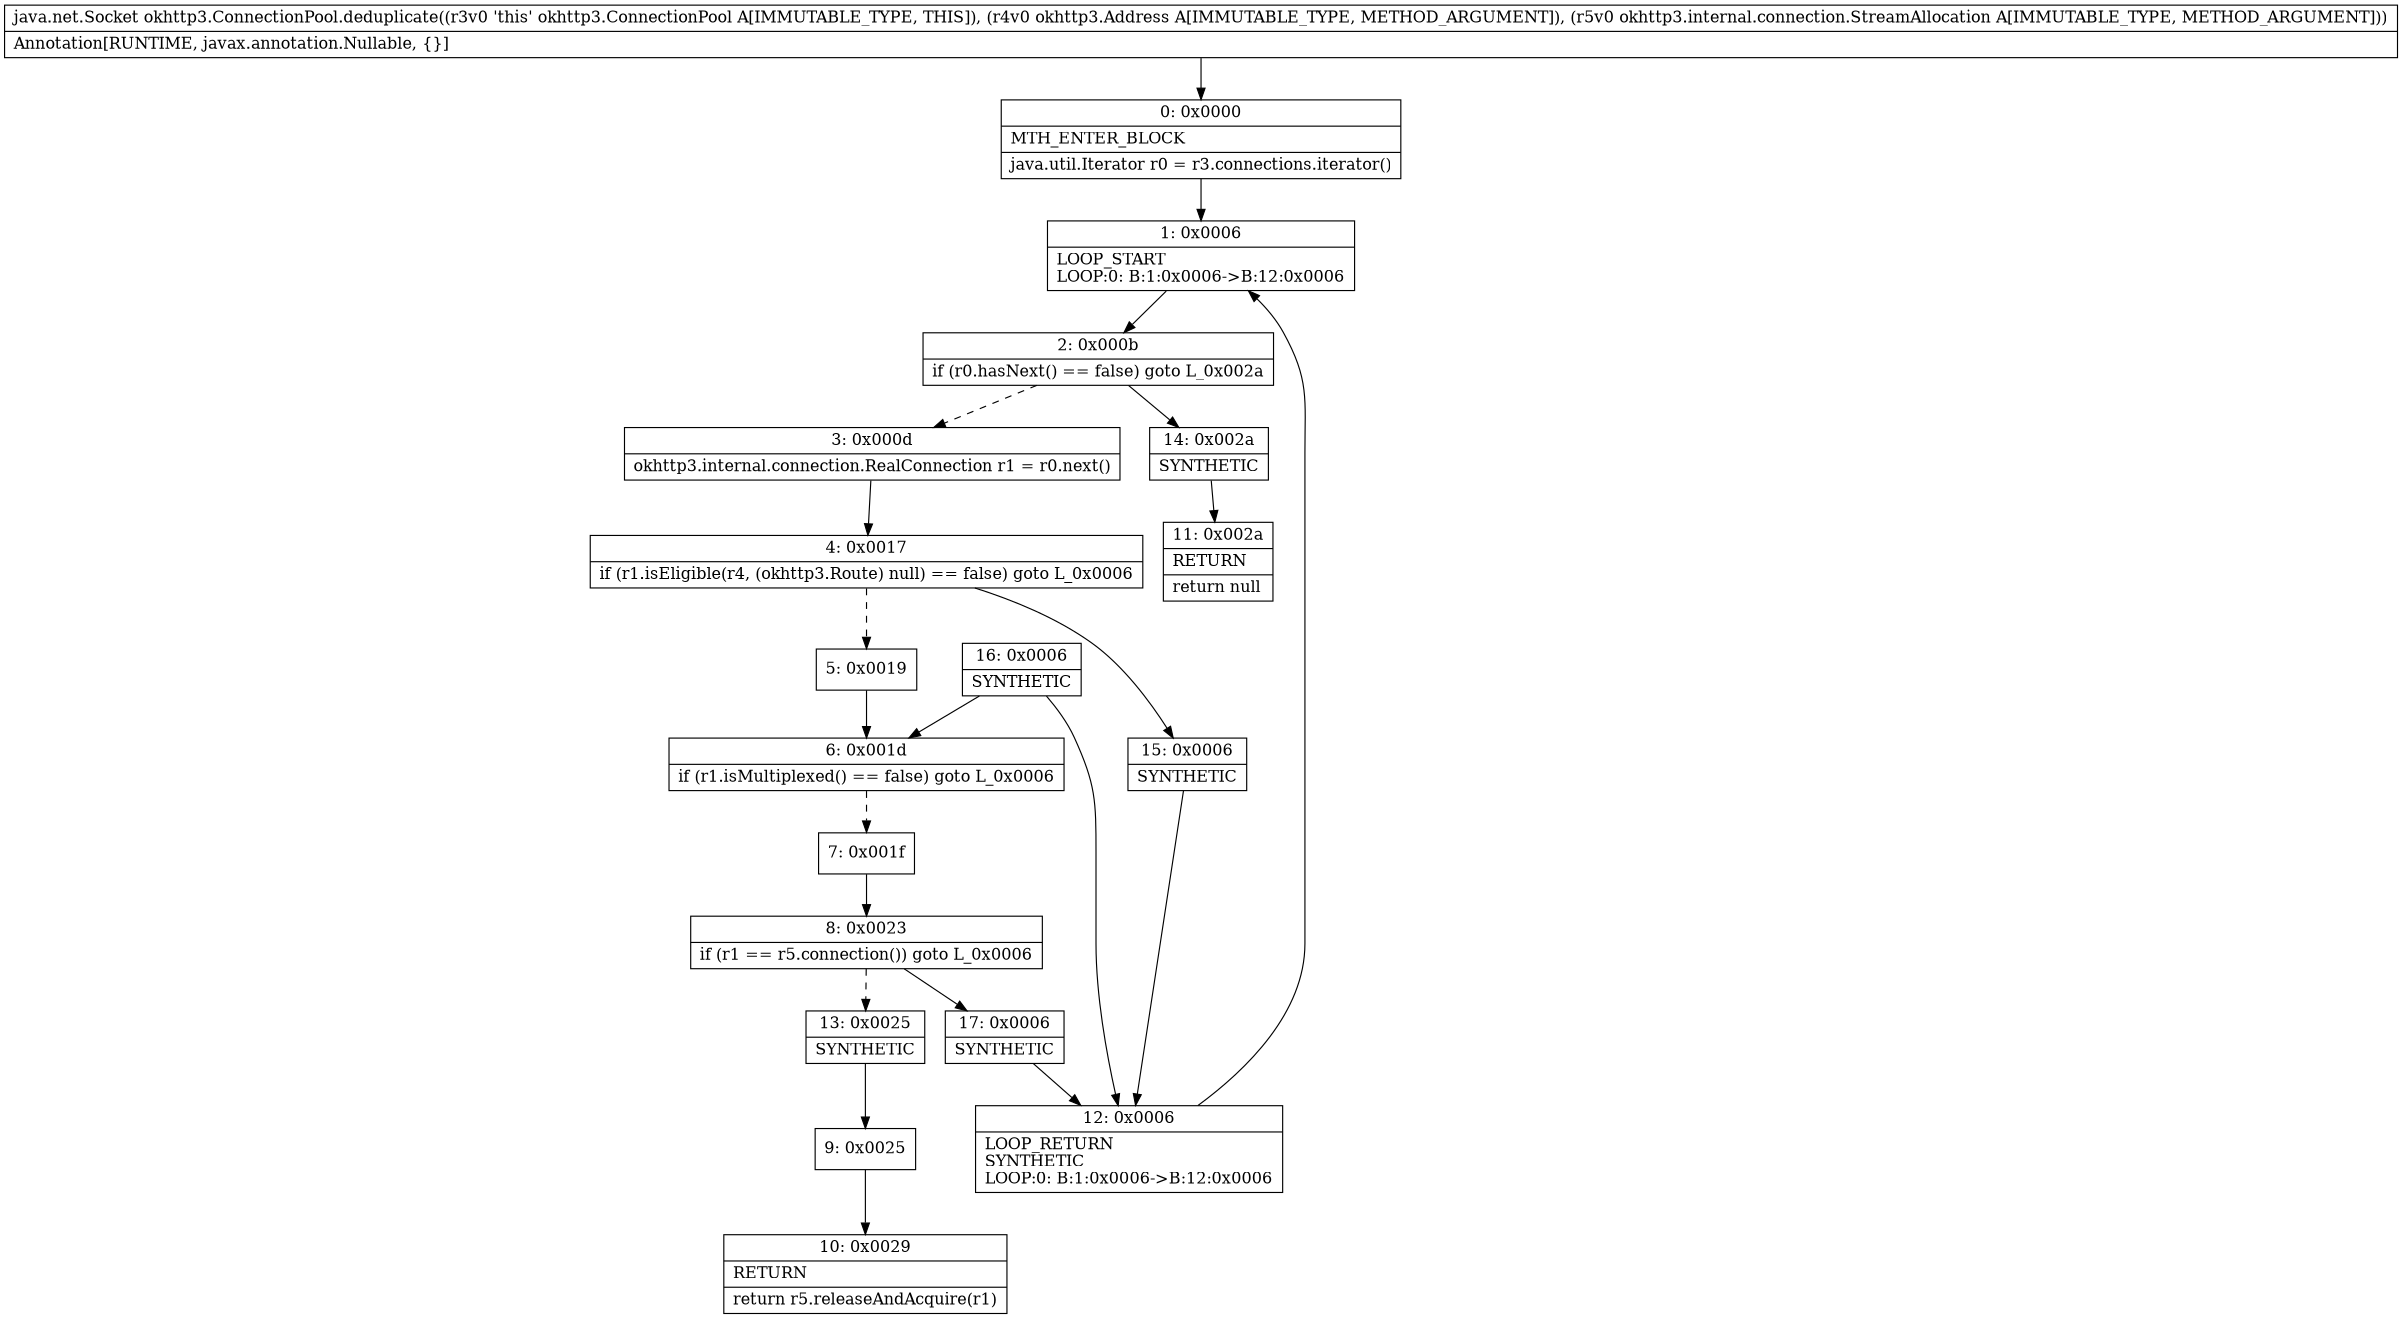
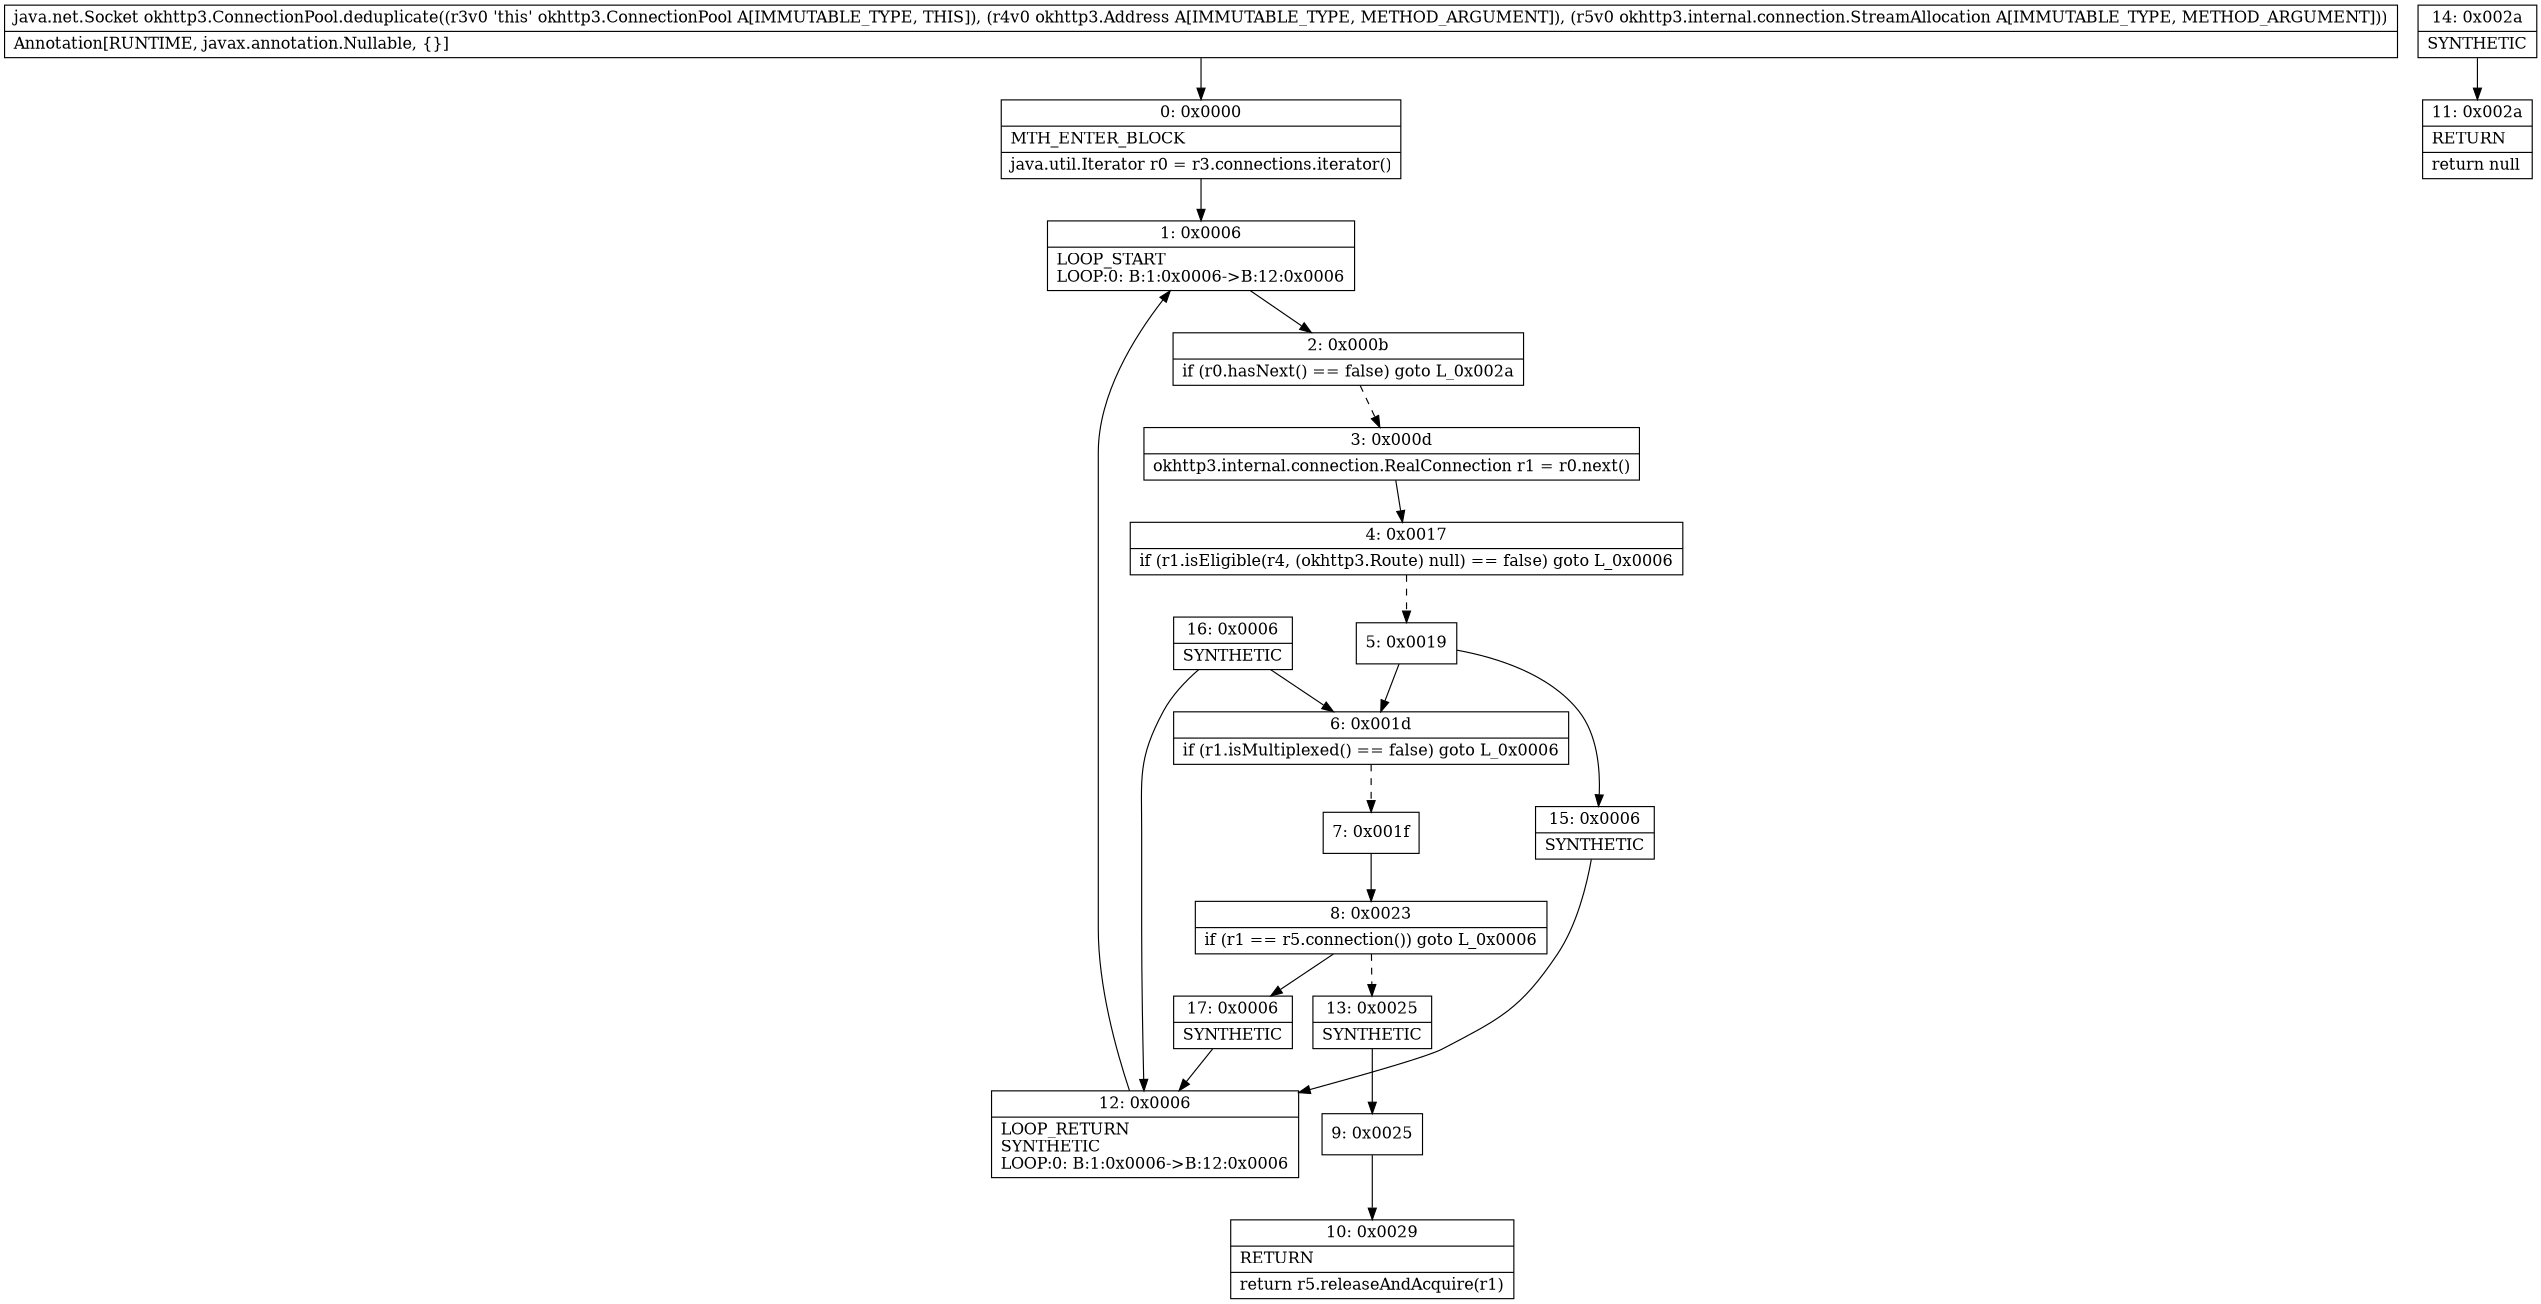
(1149, 403) -> none
(1085, 639) -> (1561, 693)
